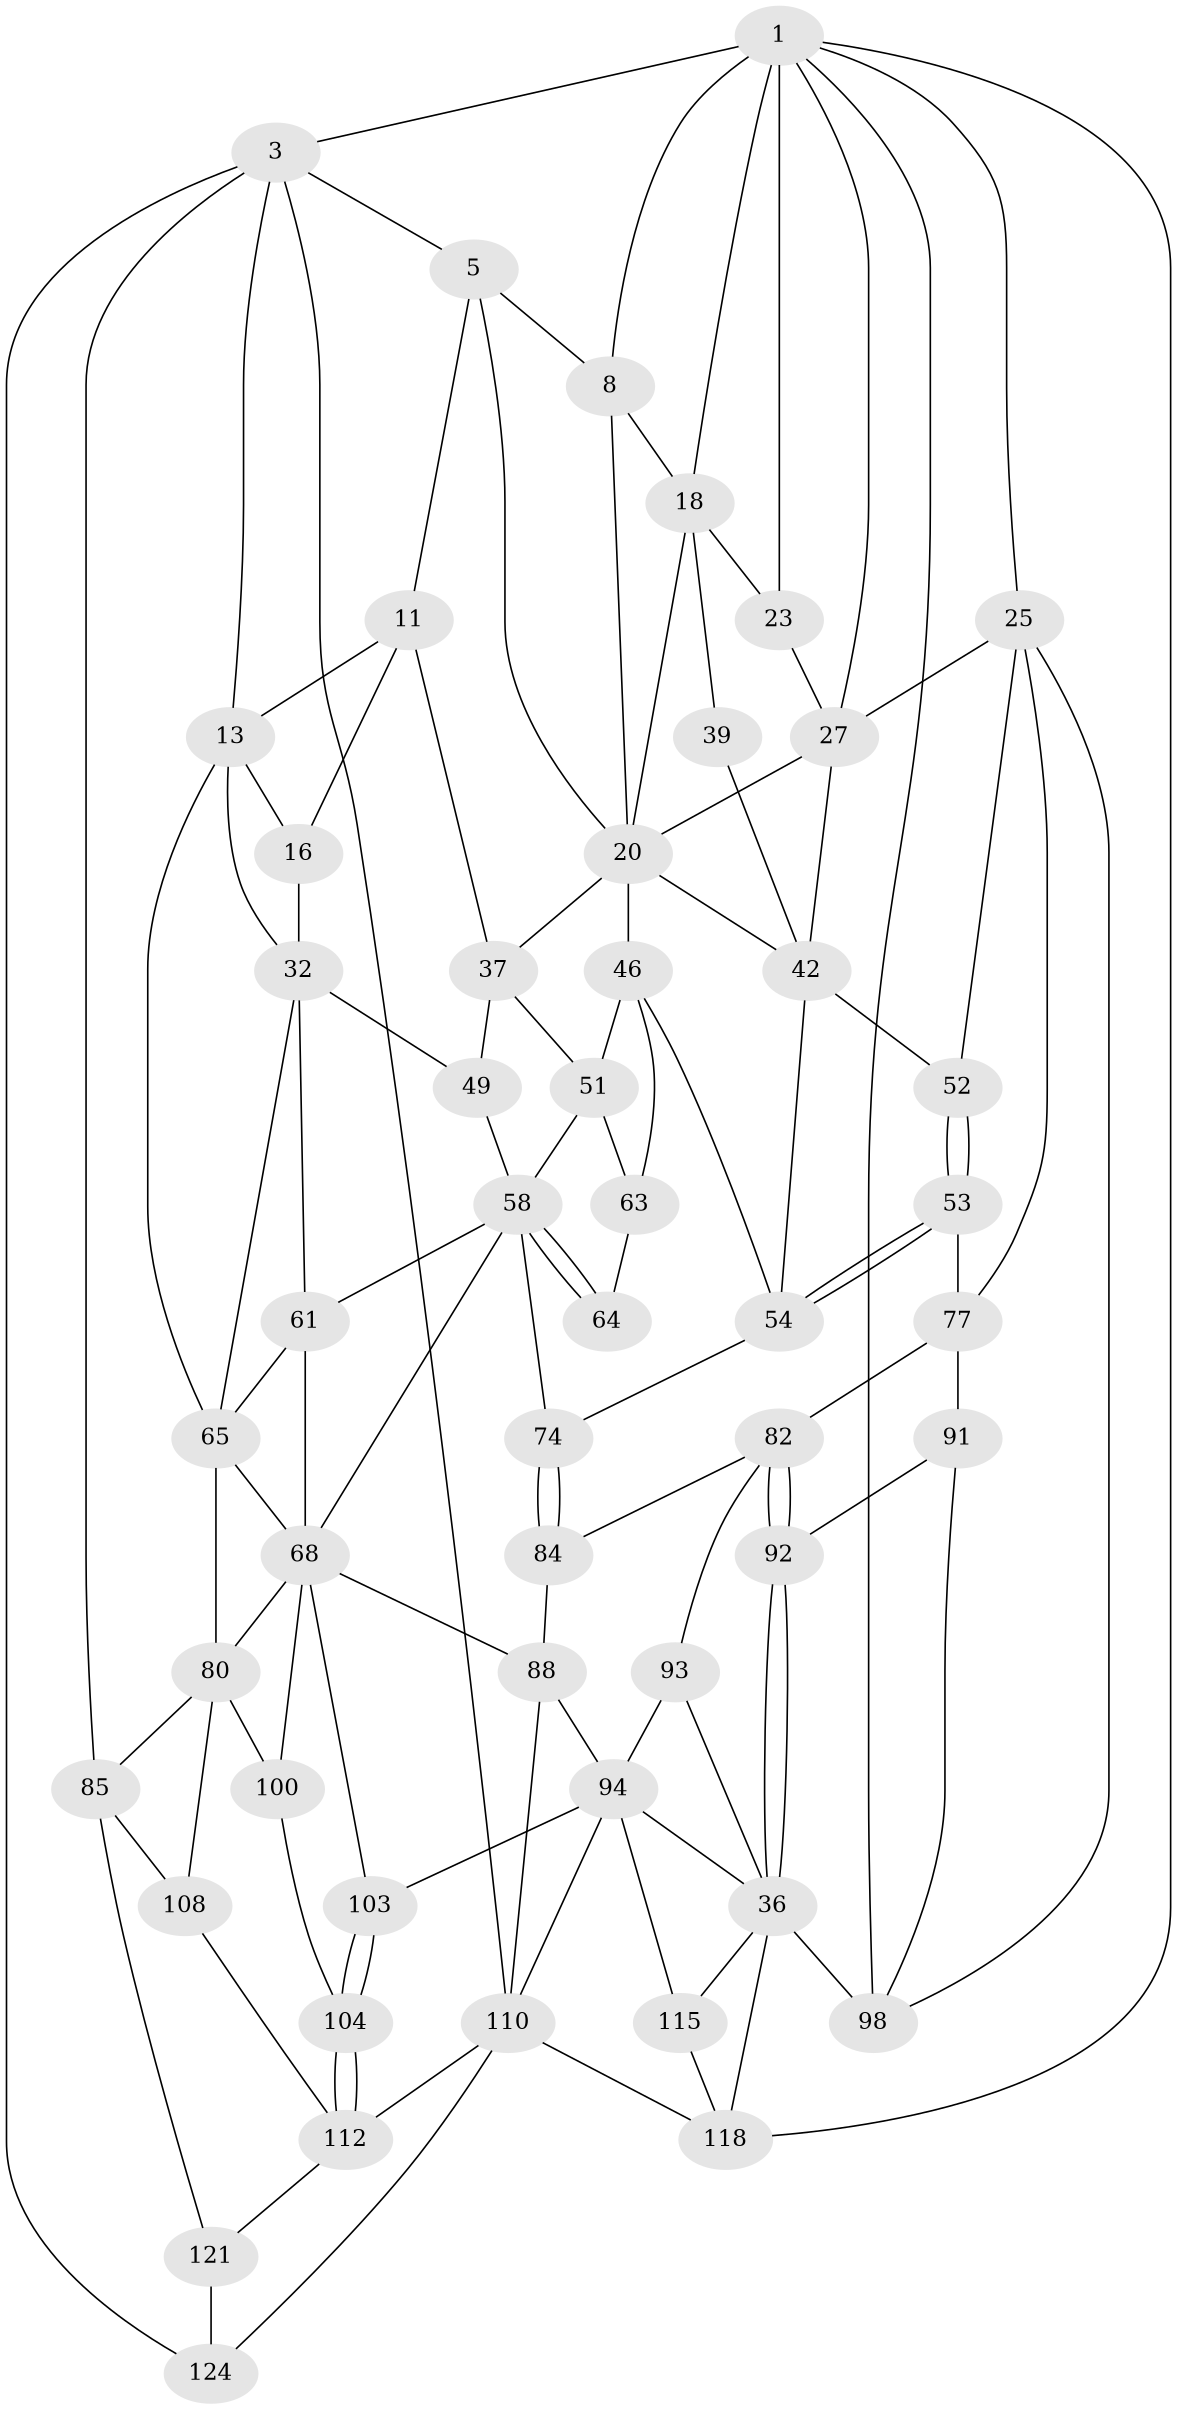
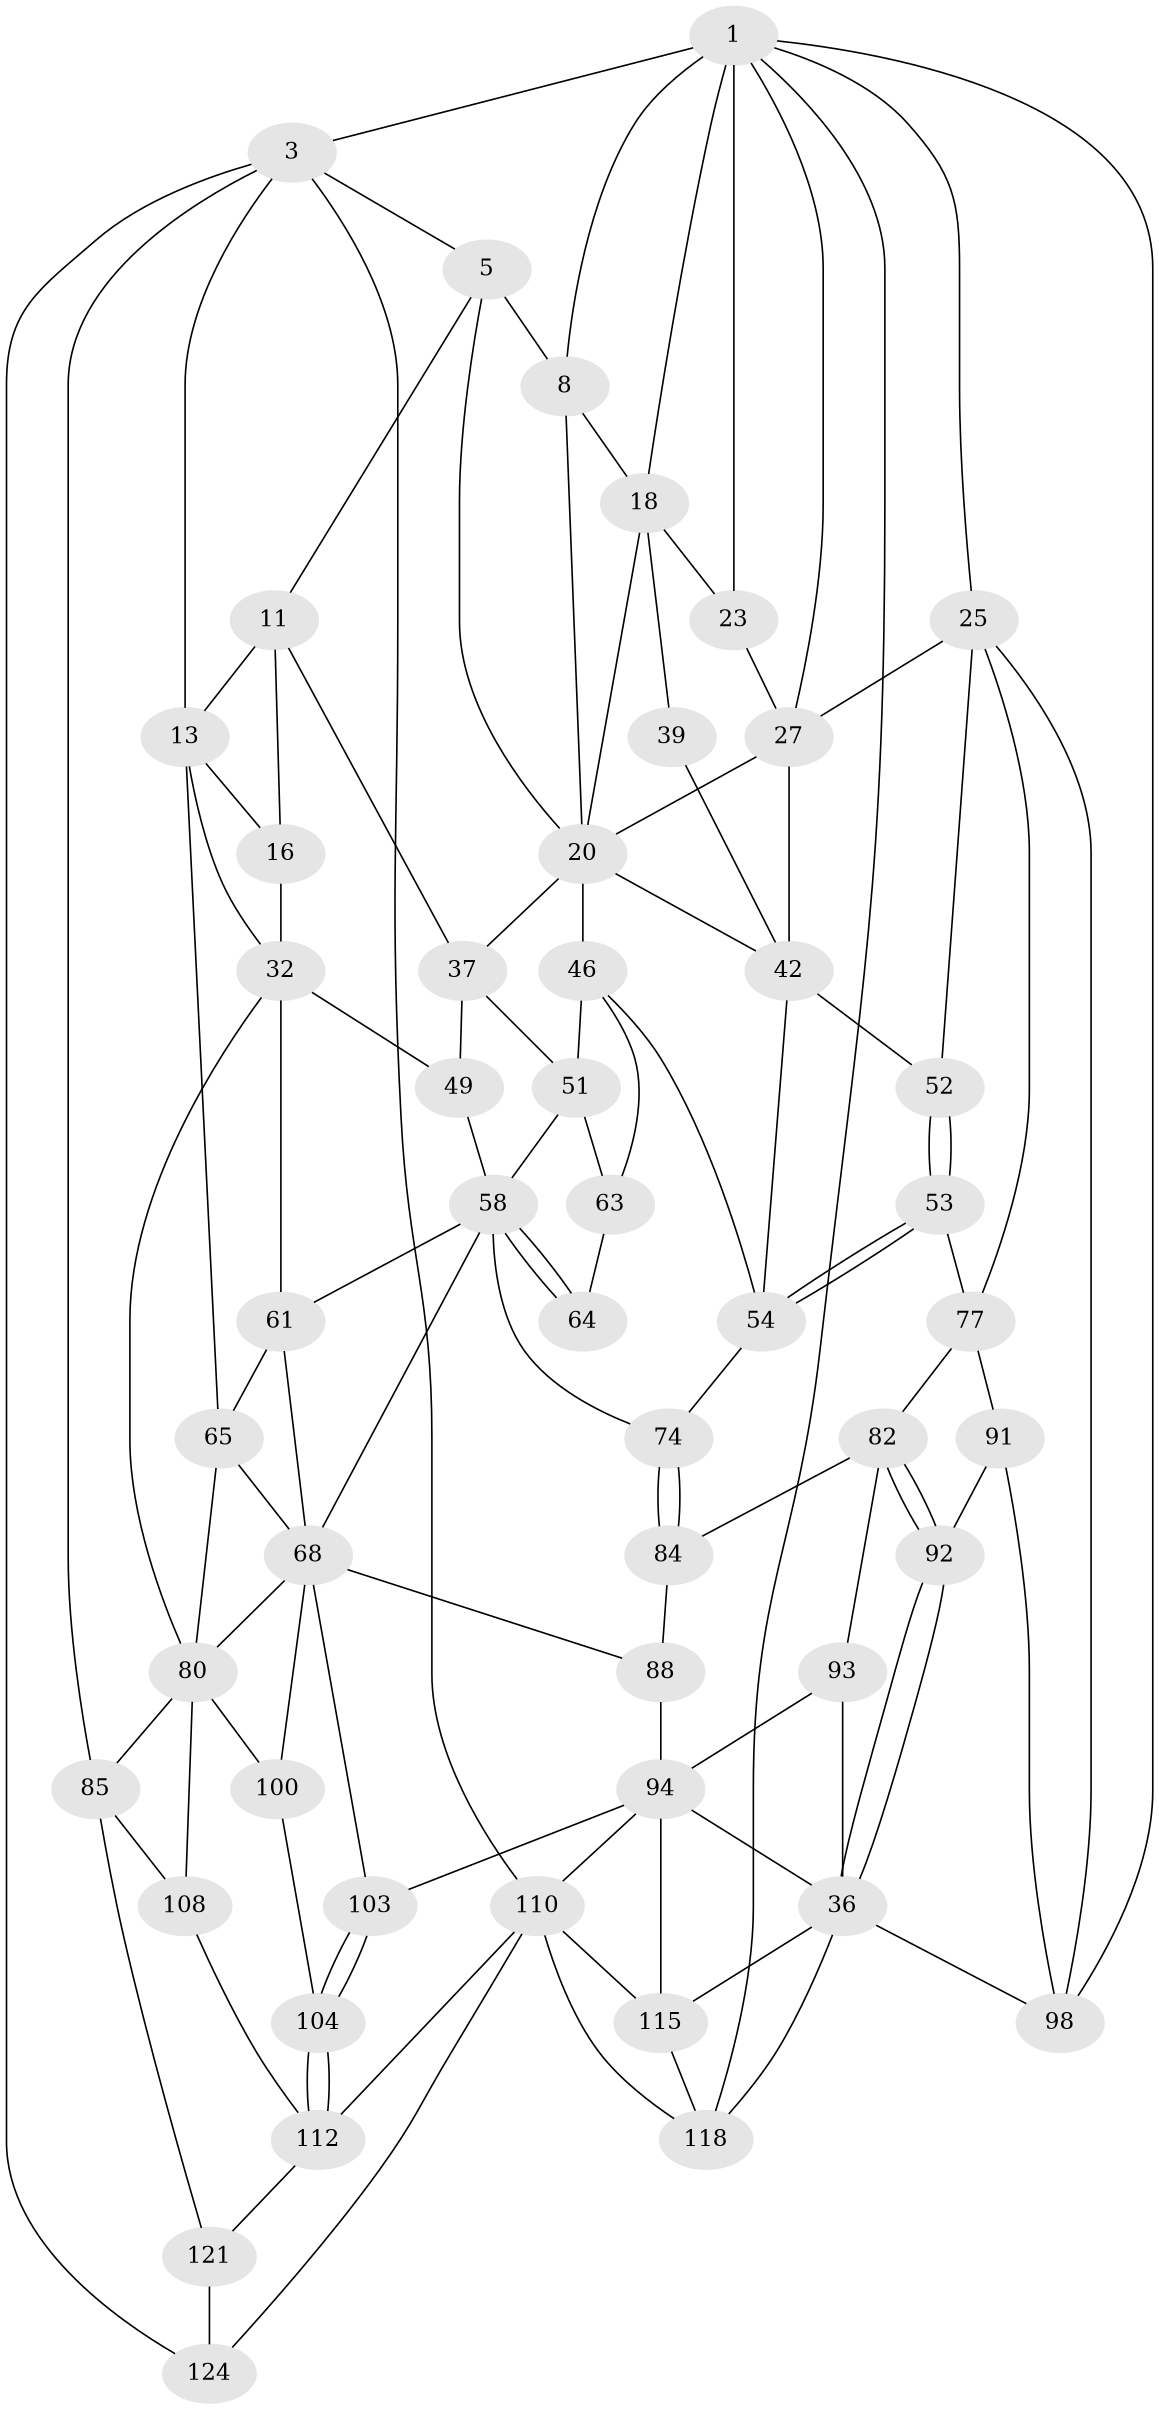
(257, 1205) -> (131, 1309)
(525, 1848) -> (599, 1965)
